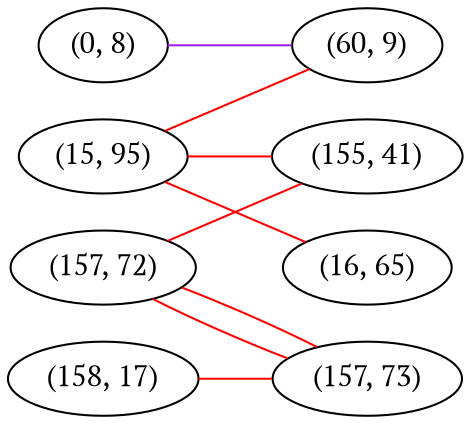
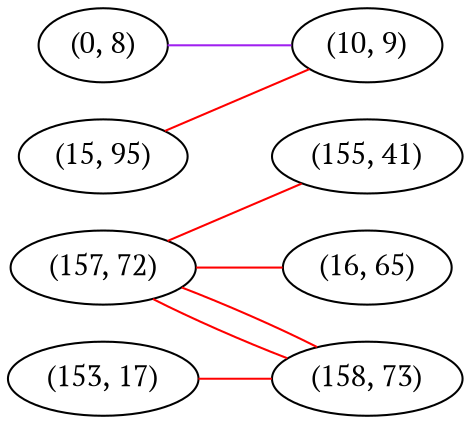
(367, 45) -> (367, 45)
(230, 156) -> none
(218, 205) -> (239, 268)
(103, 379) -> (103, 379)
(367, 379) -> (367, 379)
